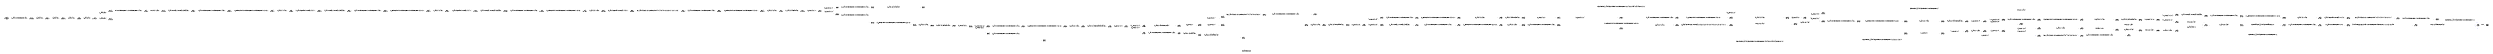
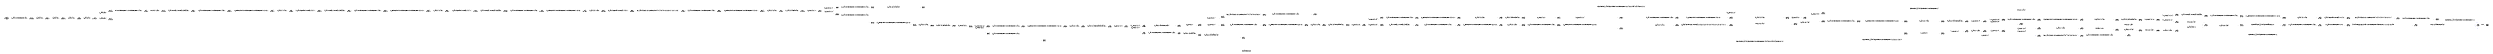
(1814, 20) -> none
(1618, 24) -> (1590, 27)
none -> (1264, 25)
(2224, 25) -> (2224, 27)
